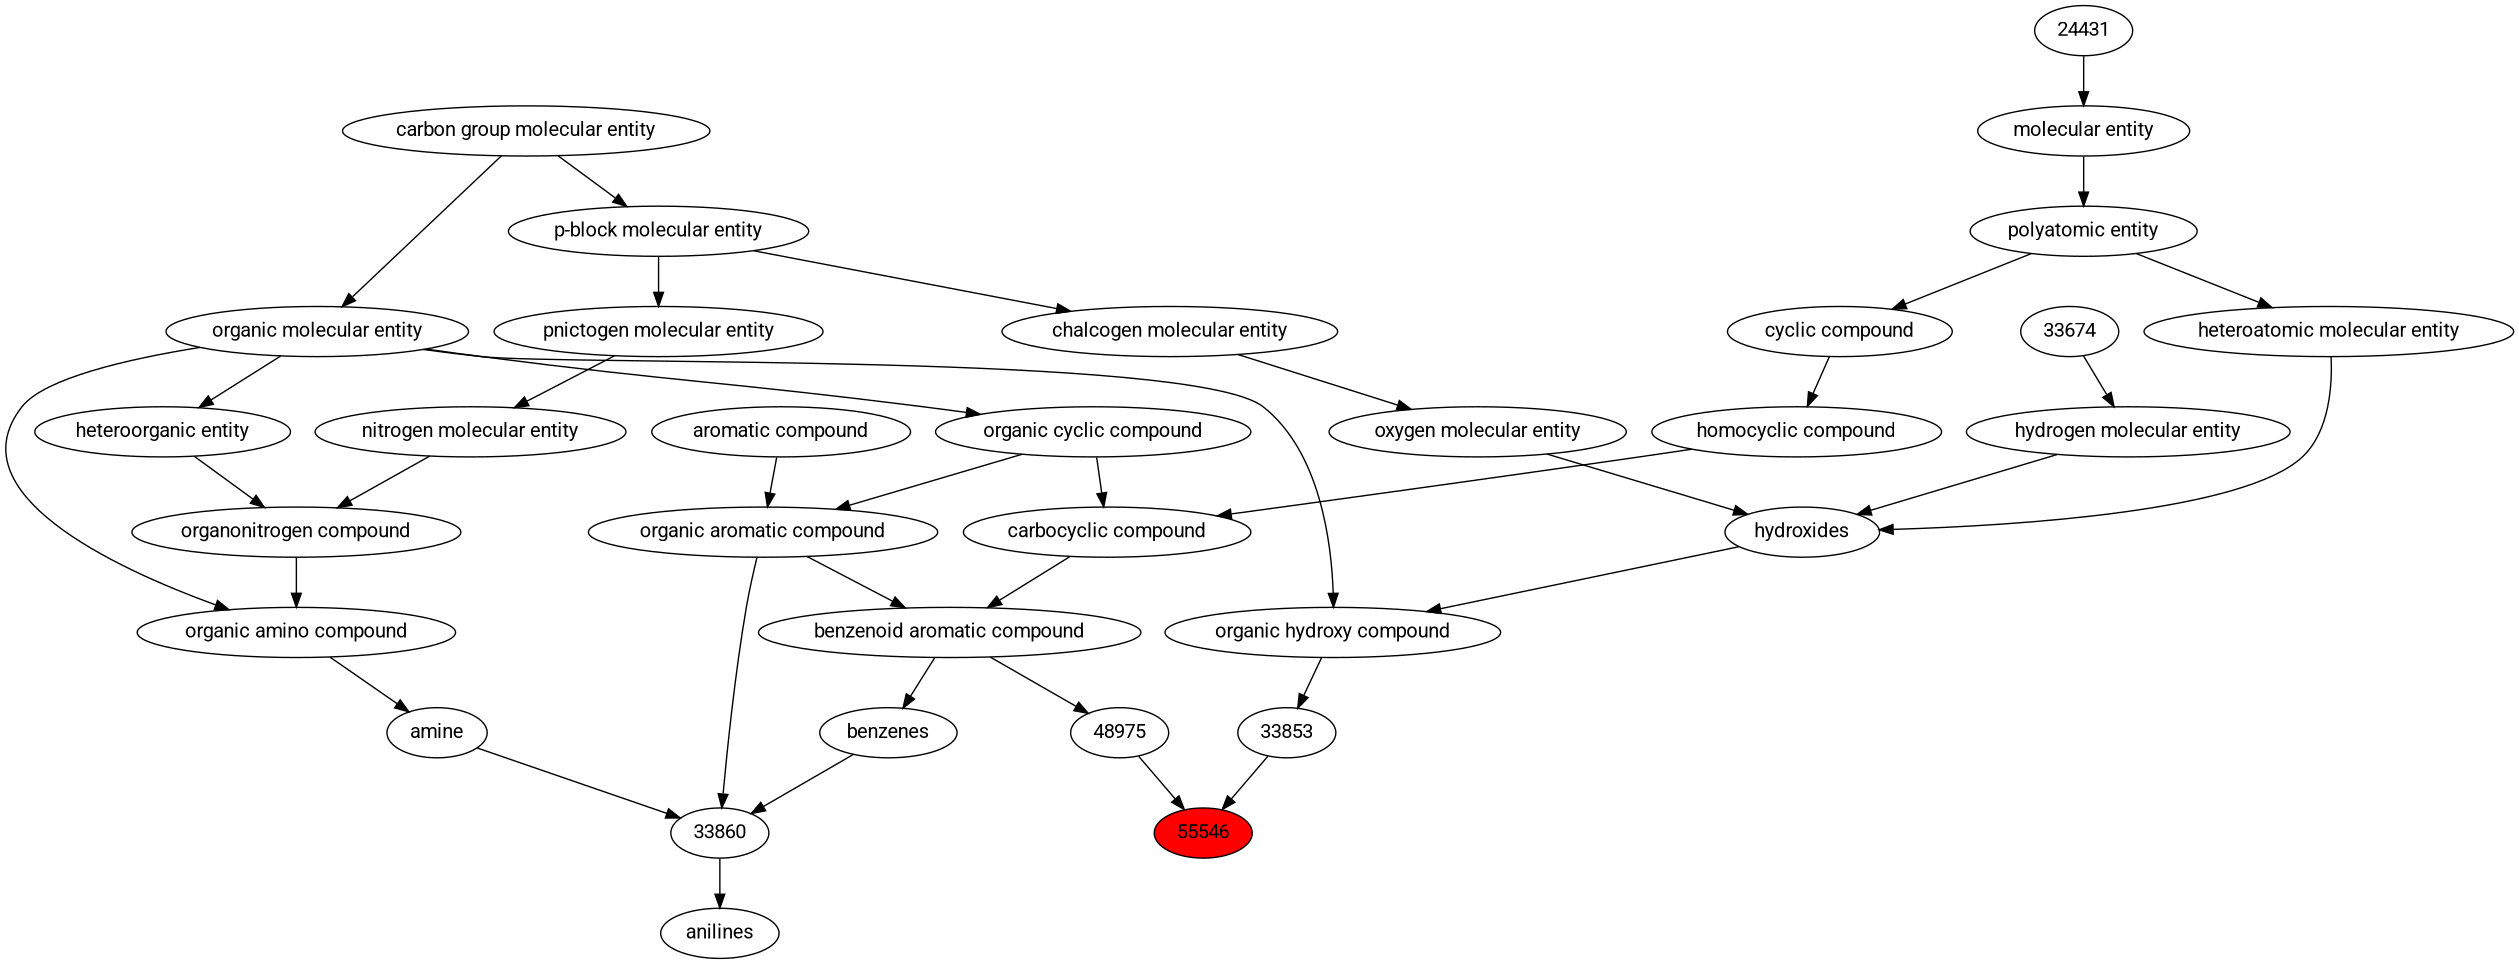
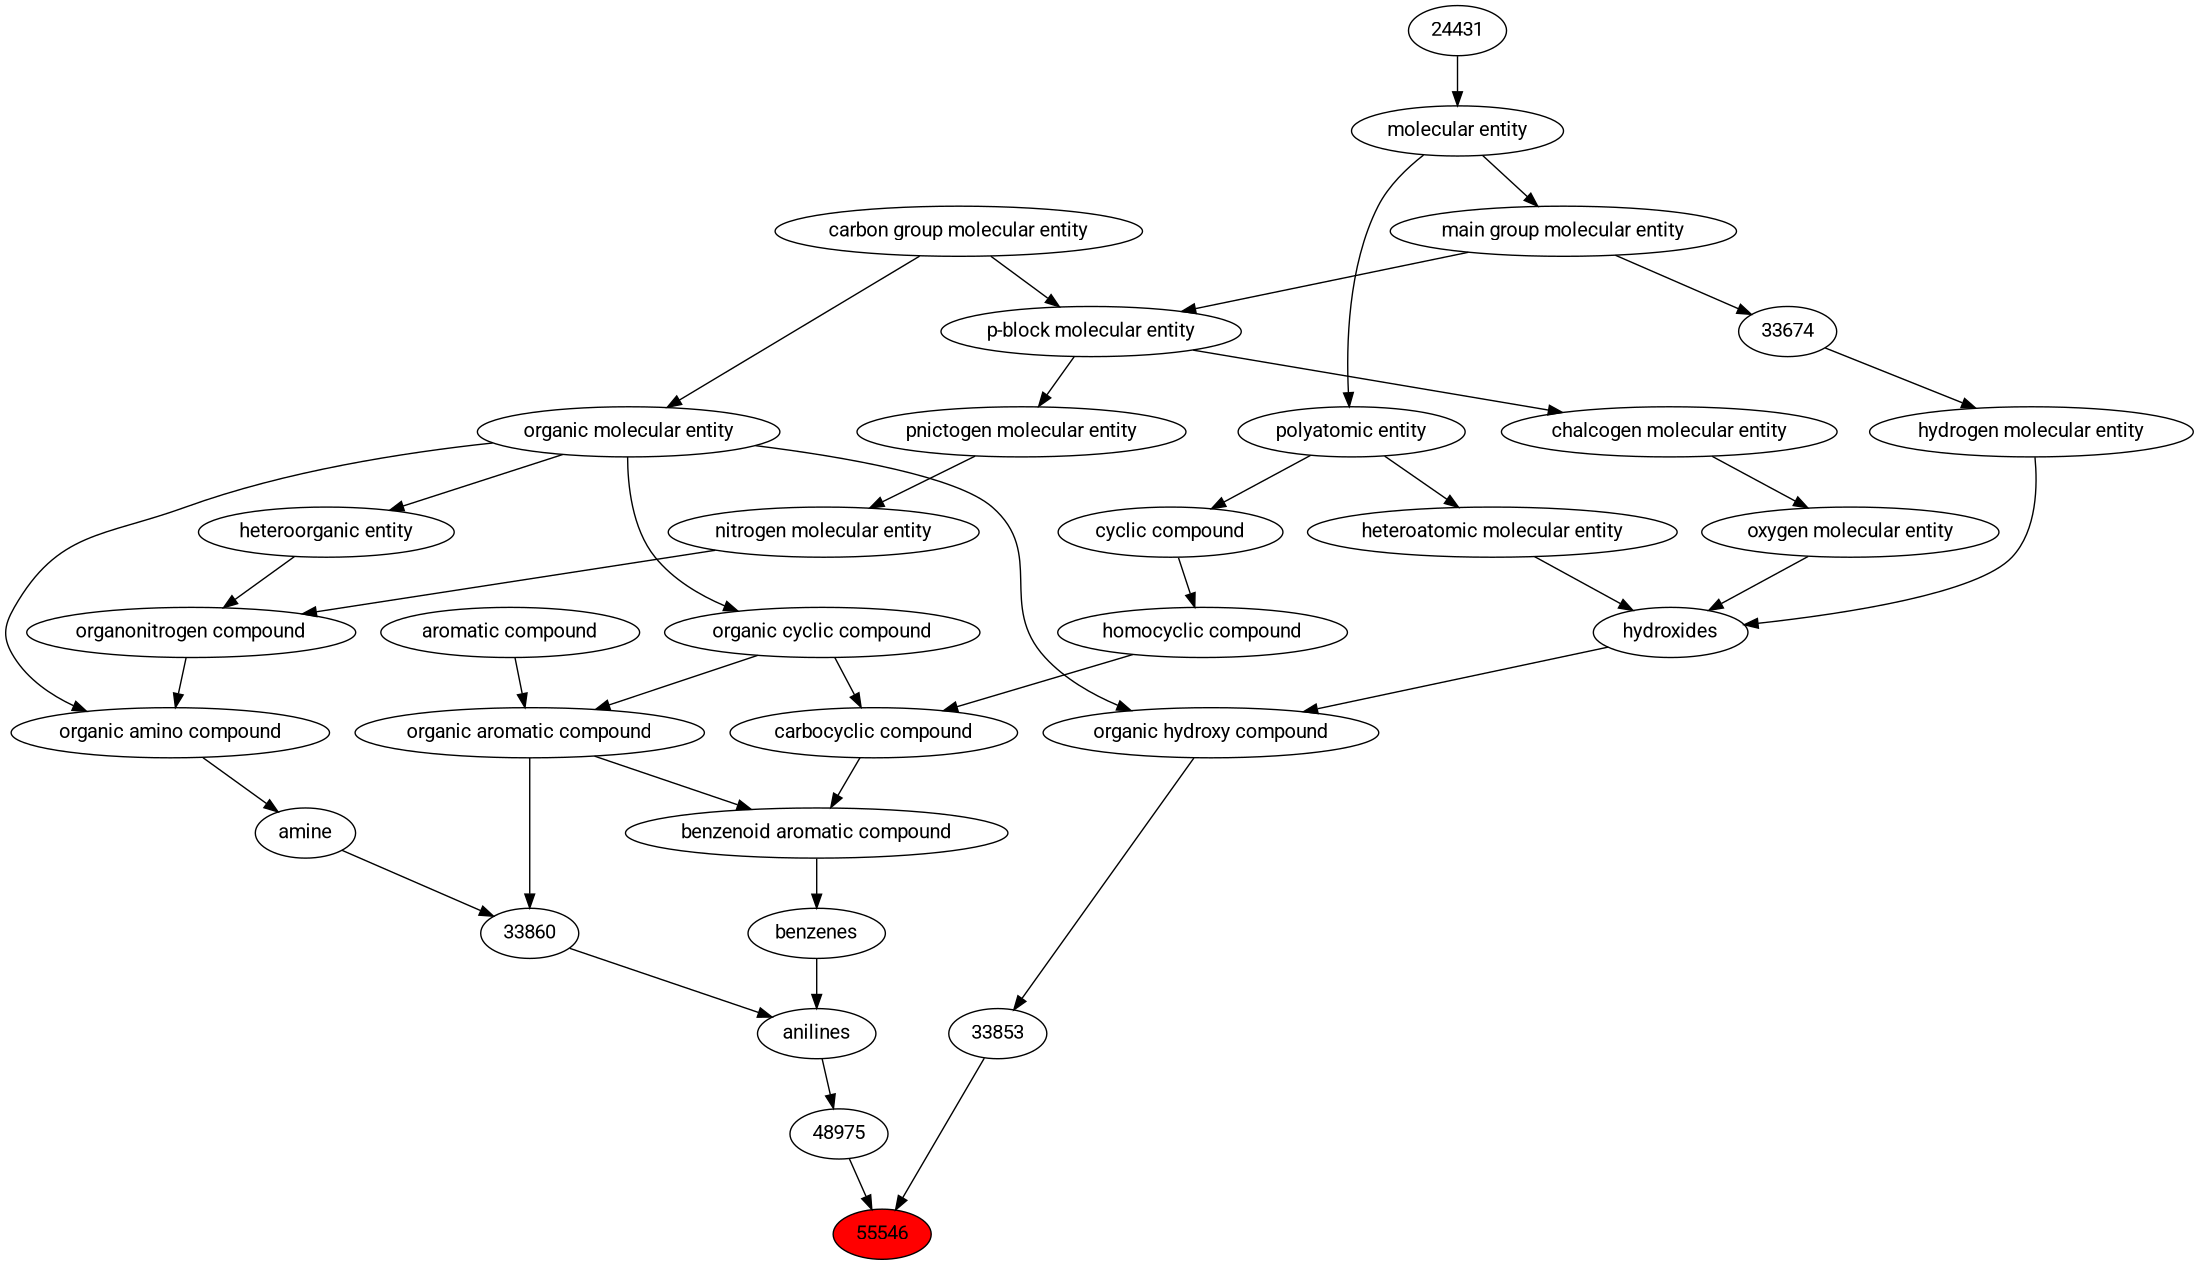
none -> (1563, 231)
(1033, 682) -> (826, 1077)
(808, 781) -> (817, 977)
